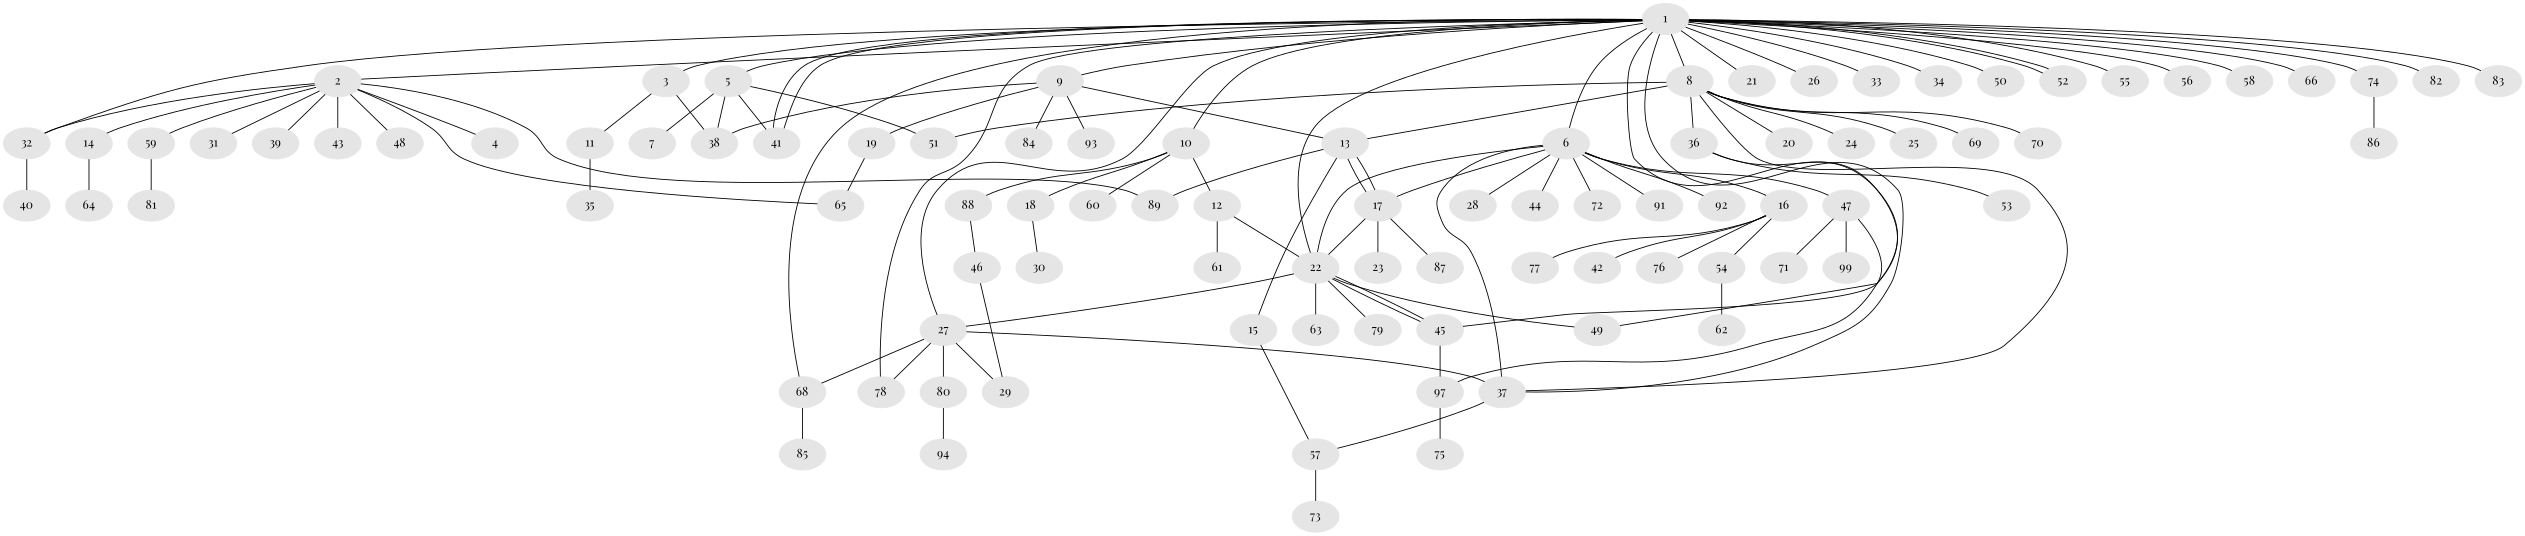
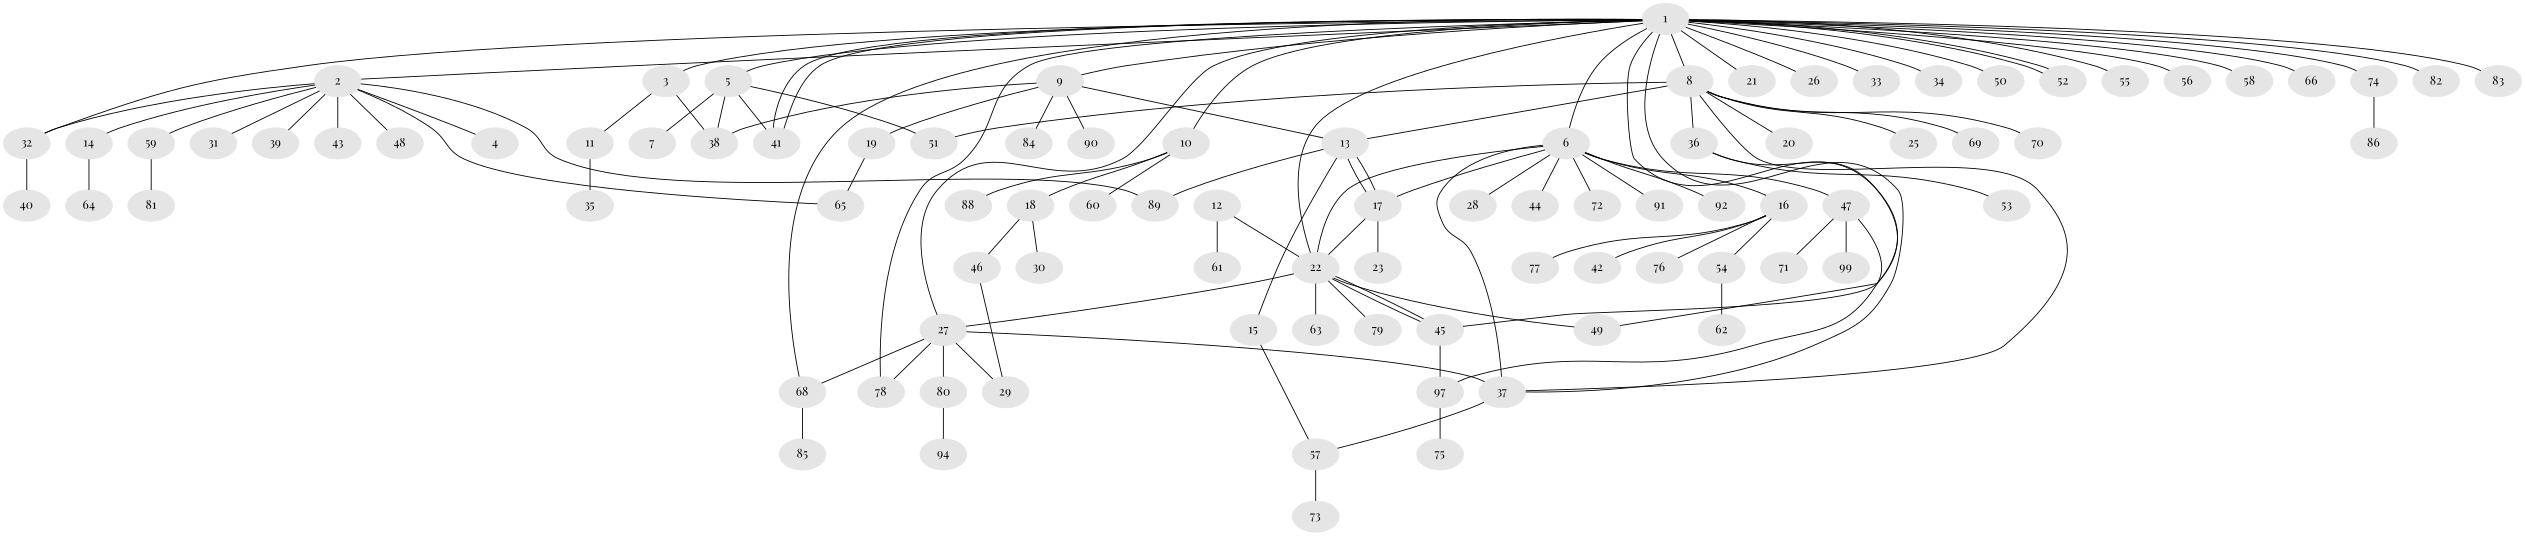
(1091, 143) -> (1091, 143)
(1851, 143) -> none
(1202, 175) -> none
(973, 237) -> (1004, 237)
(1440, 268) -> none
